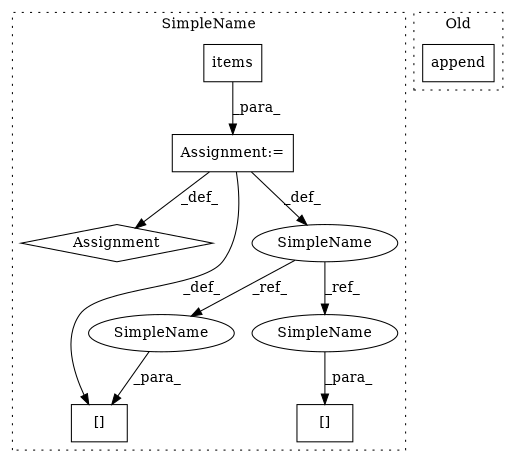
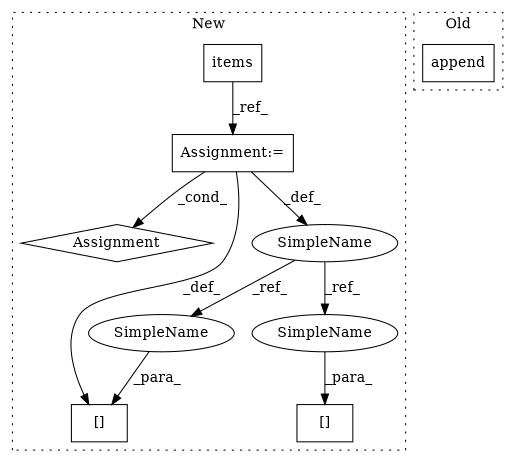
(209, 24) -> (209, 24)
(257, 108) -> (250, 108)
(200, 198) -> (203, 198)
